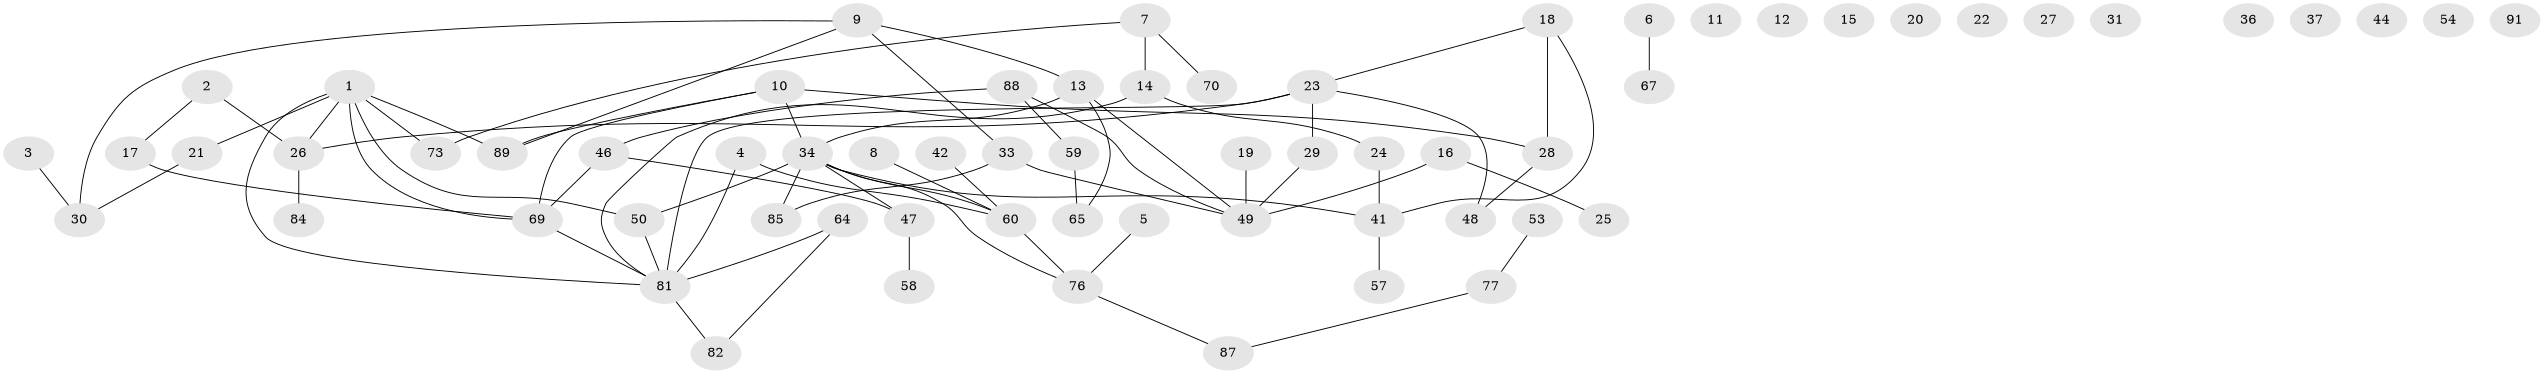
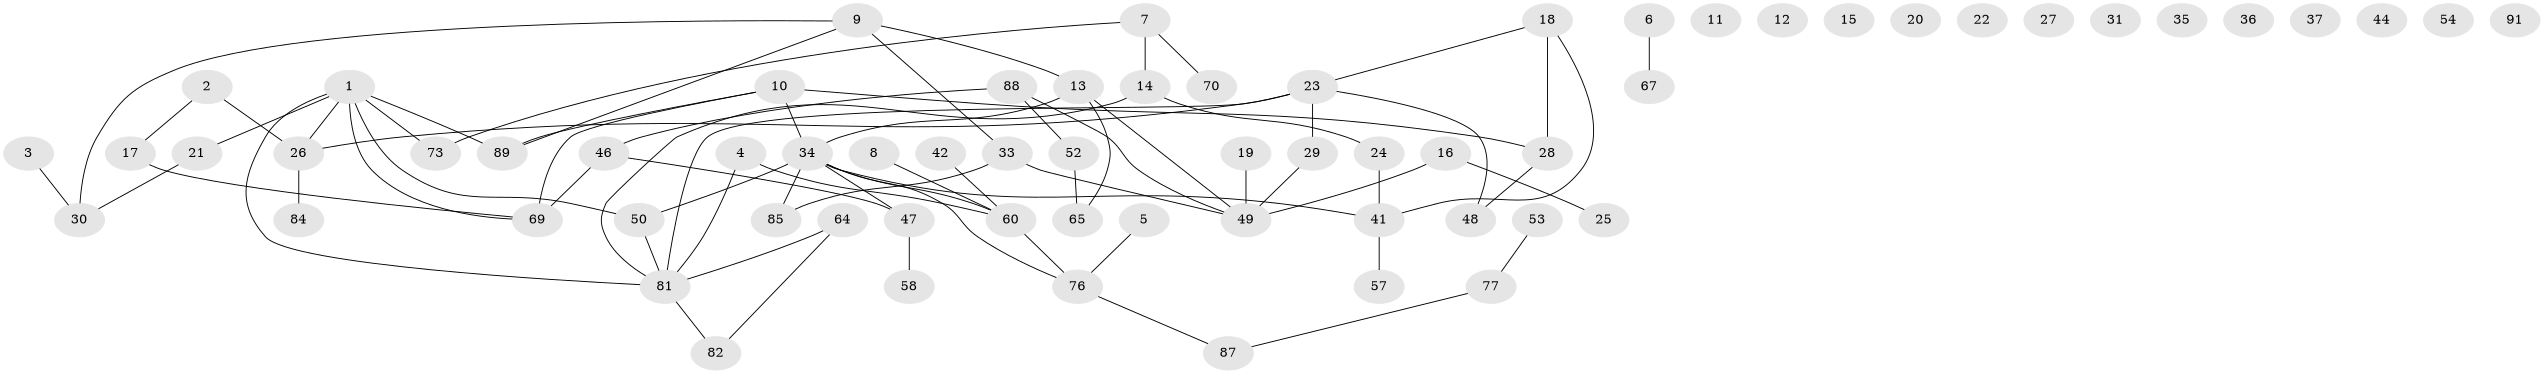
none -> (2182, 20)
(1074, 154) -> (1074, 154)
(601, 253) -> none
